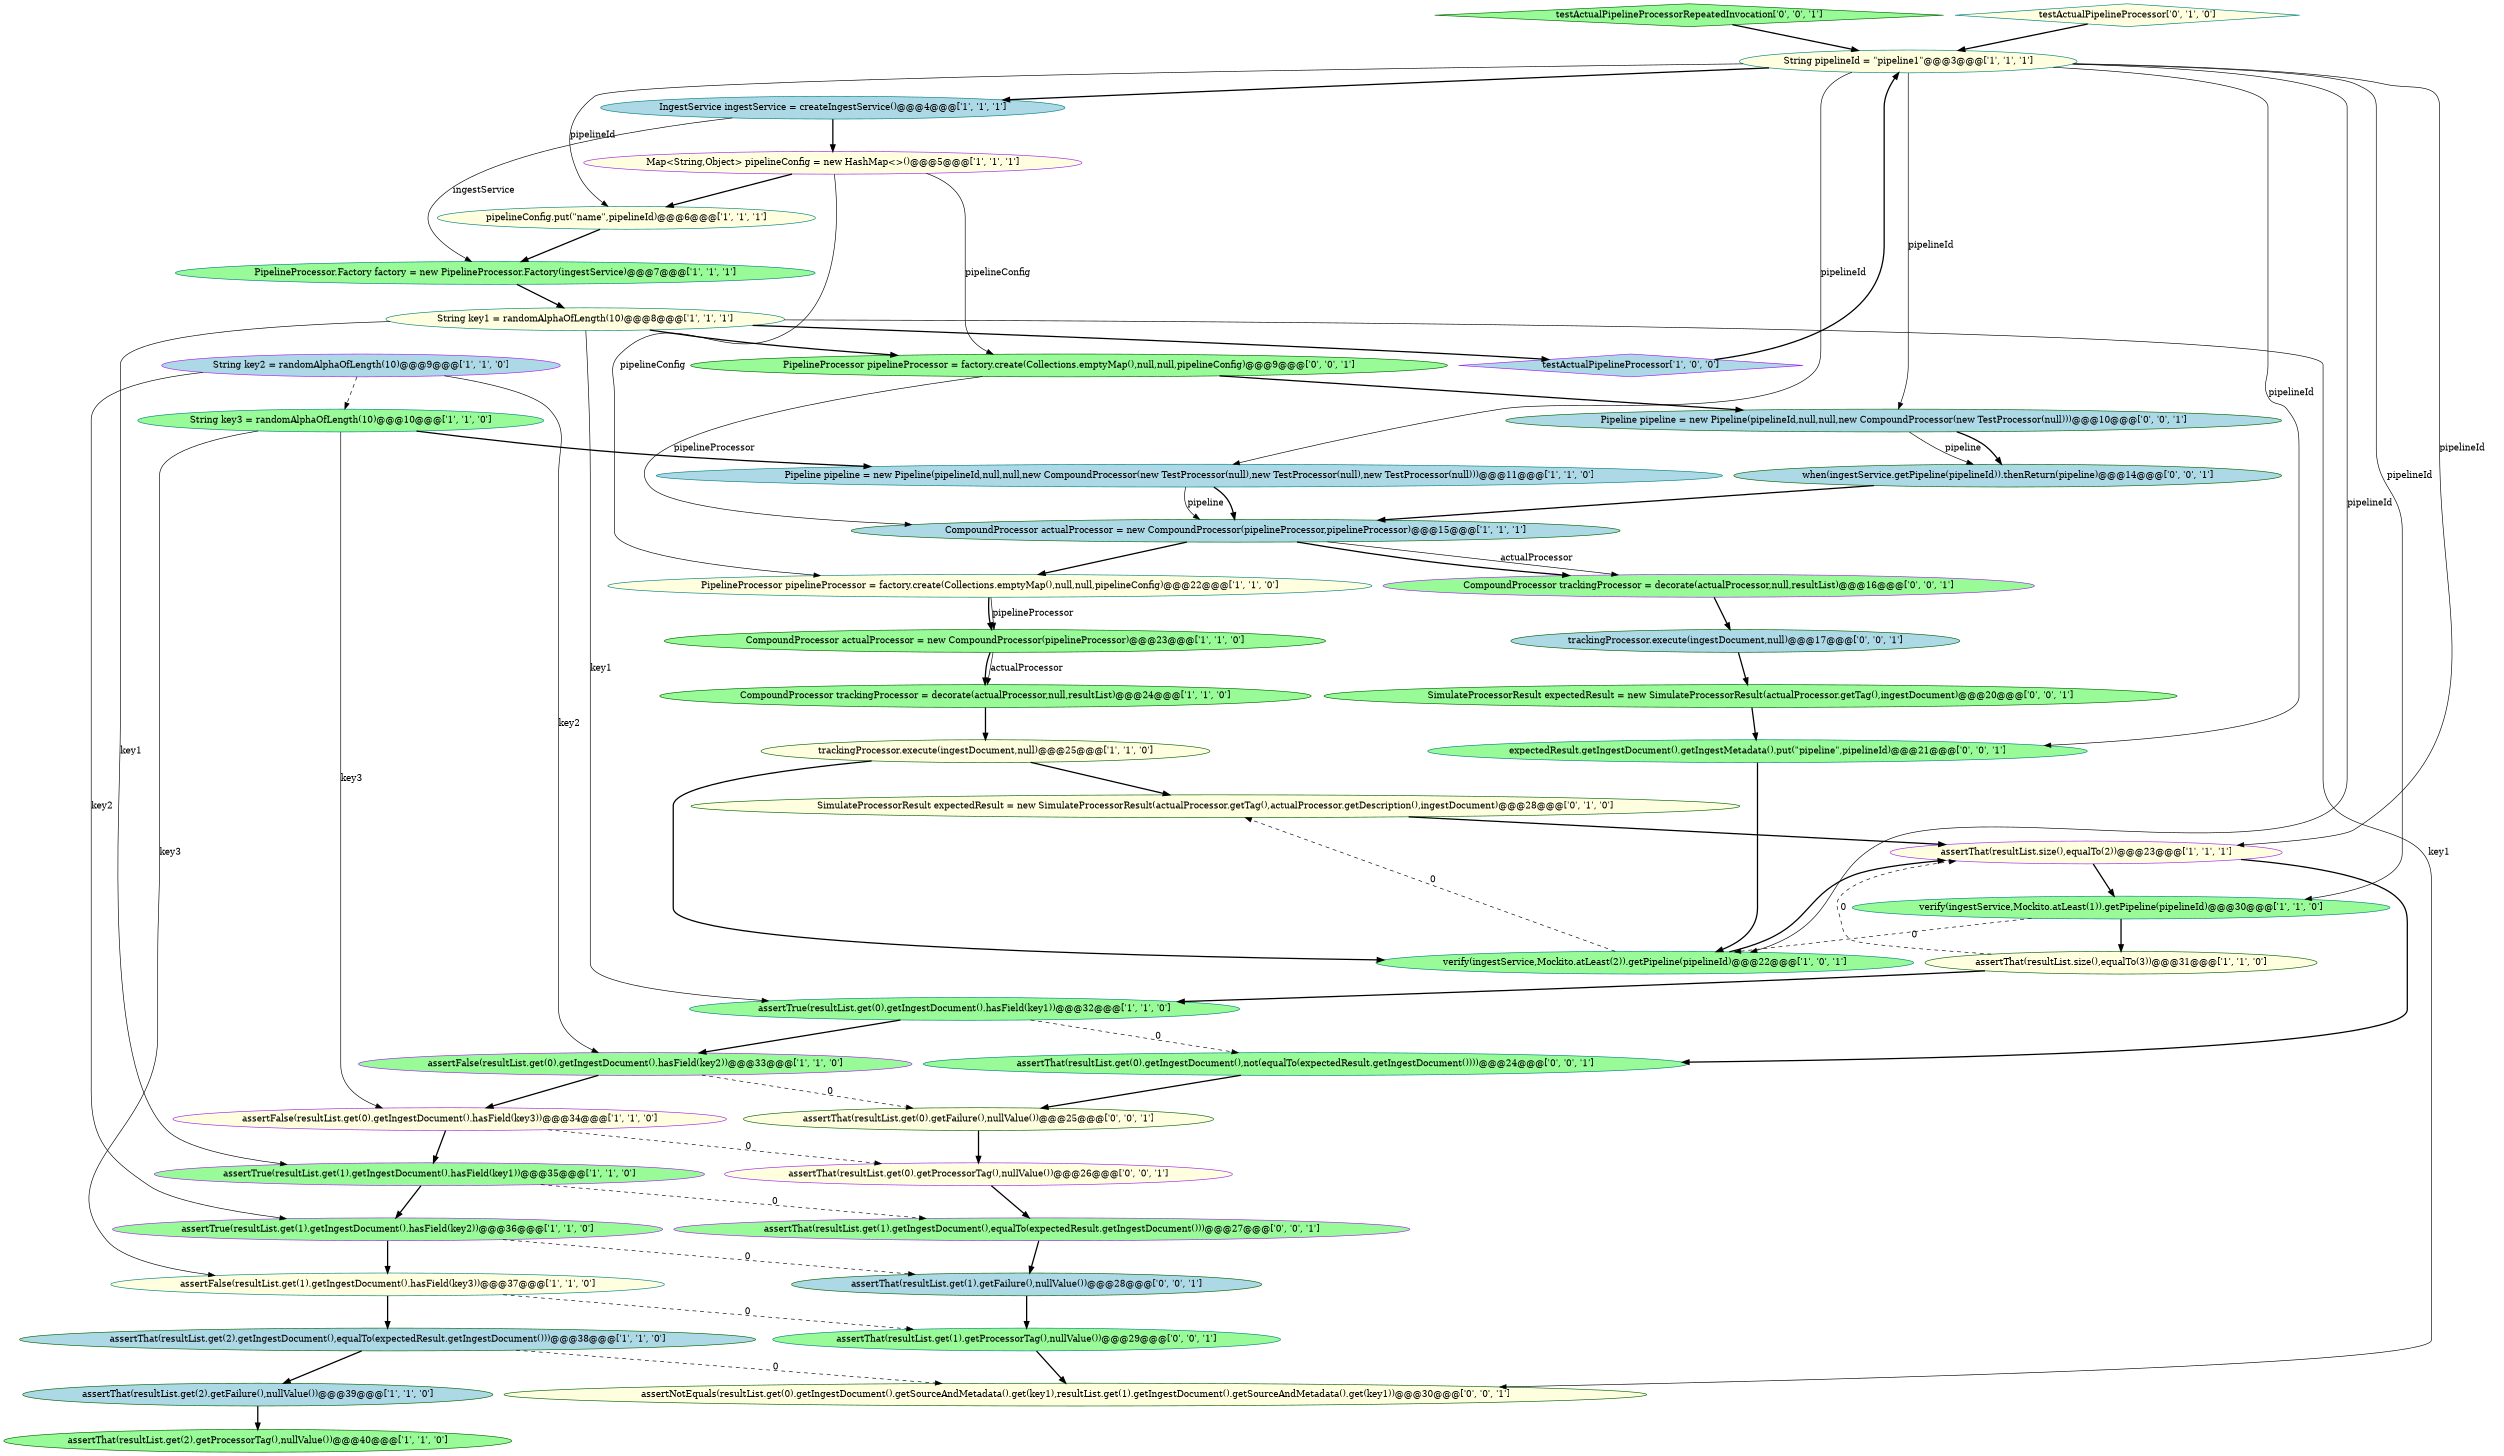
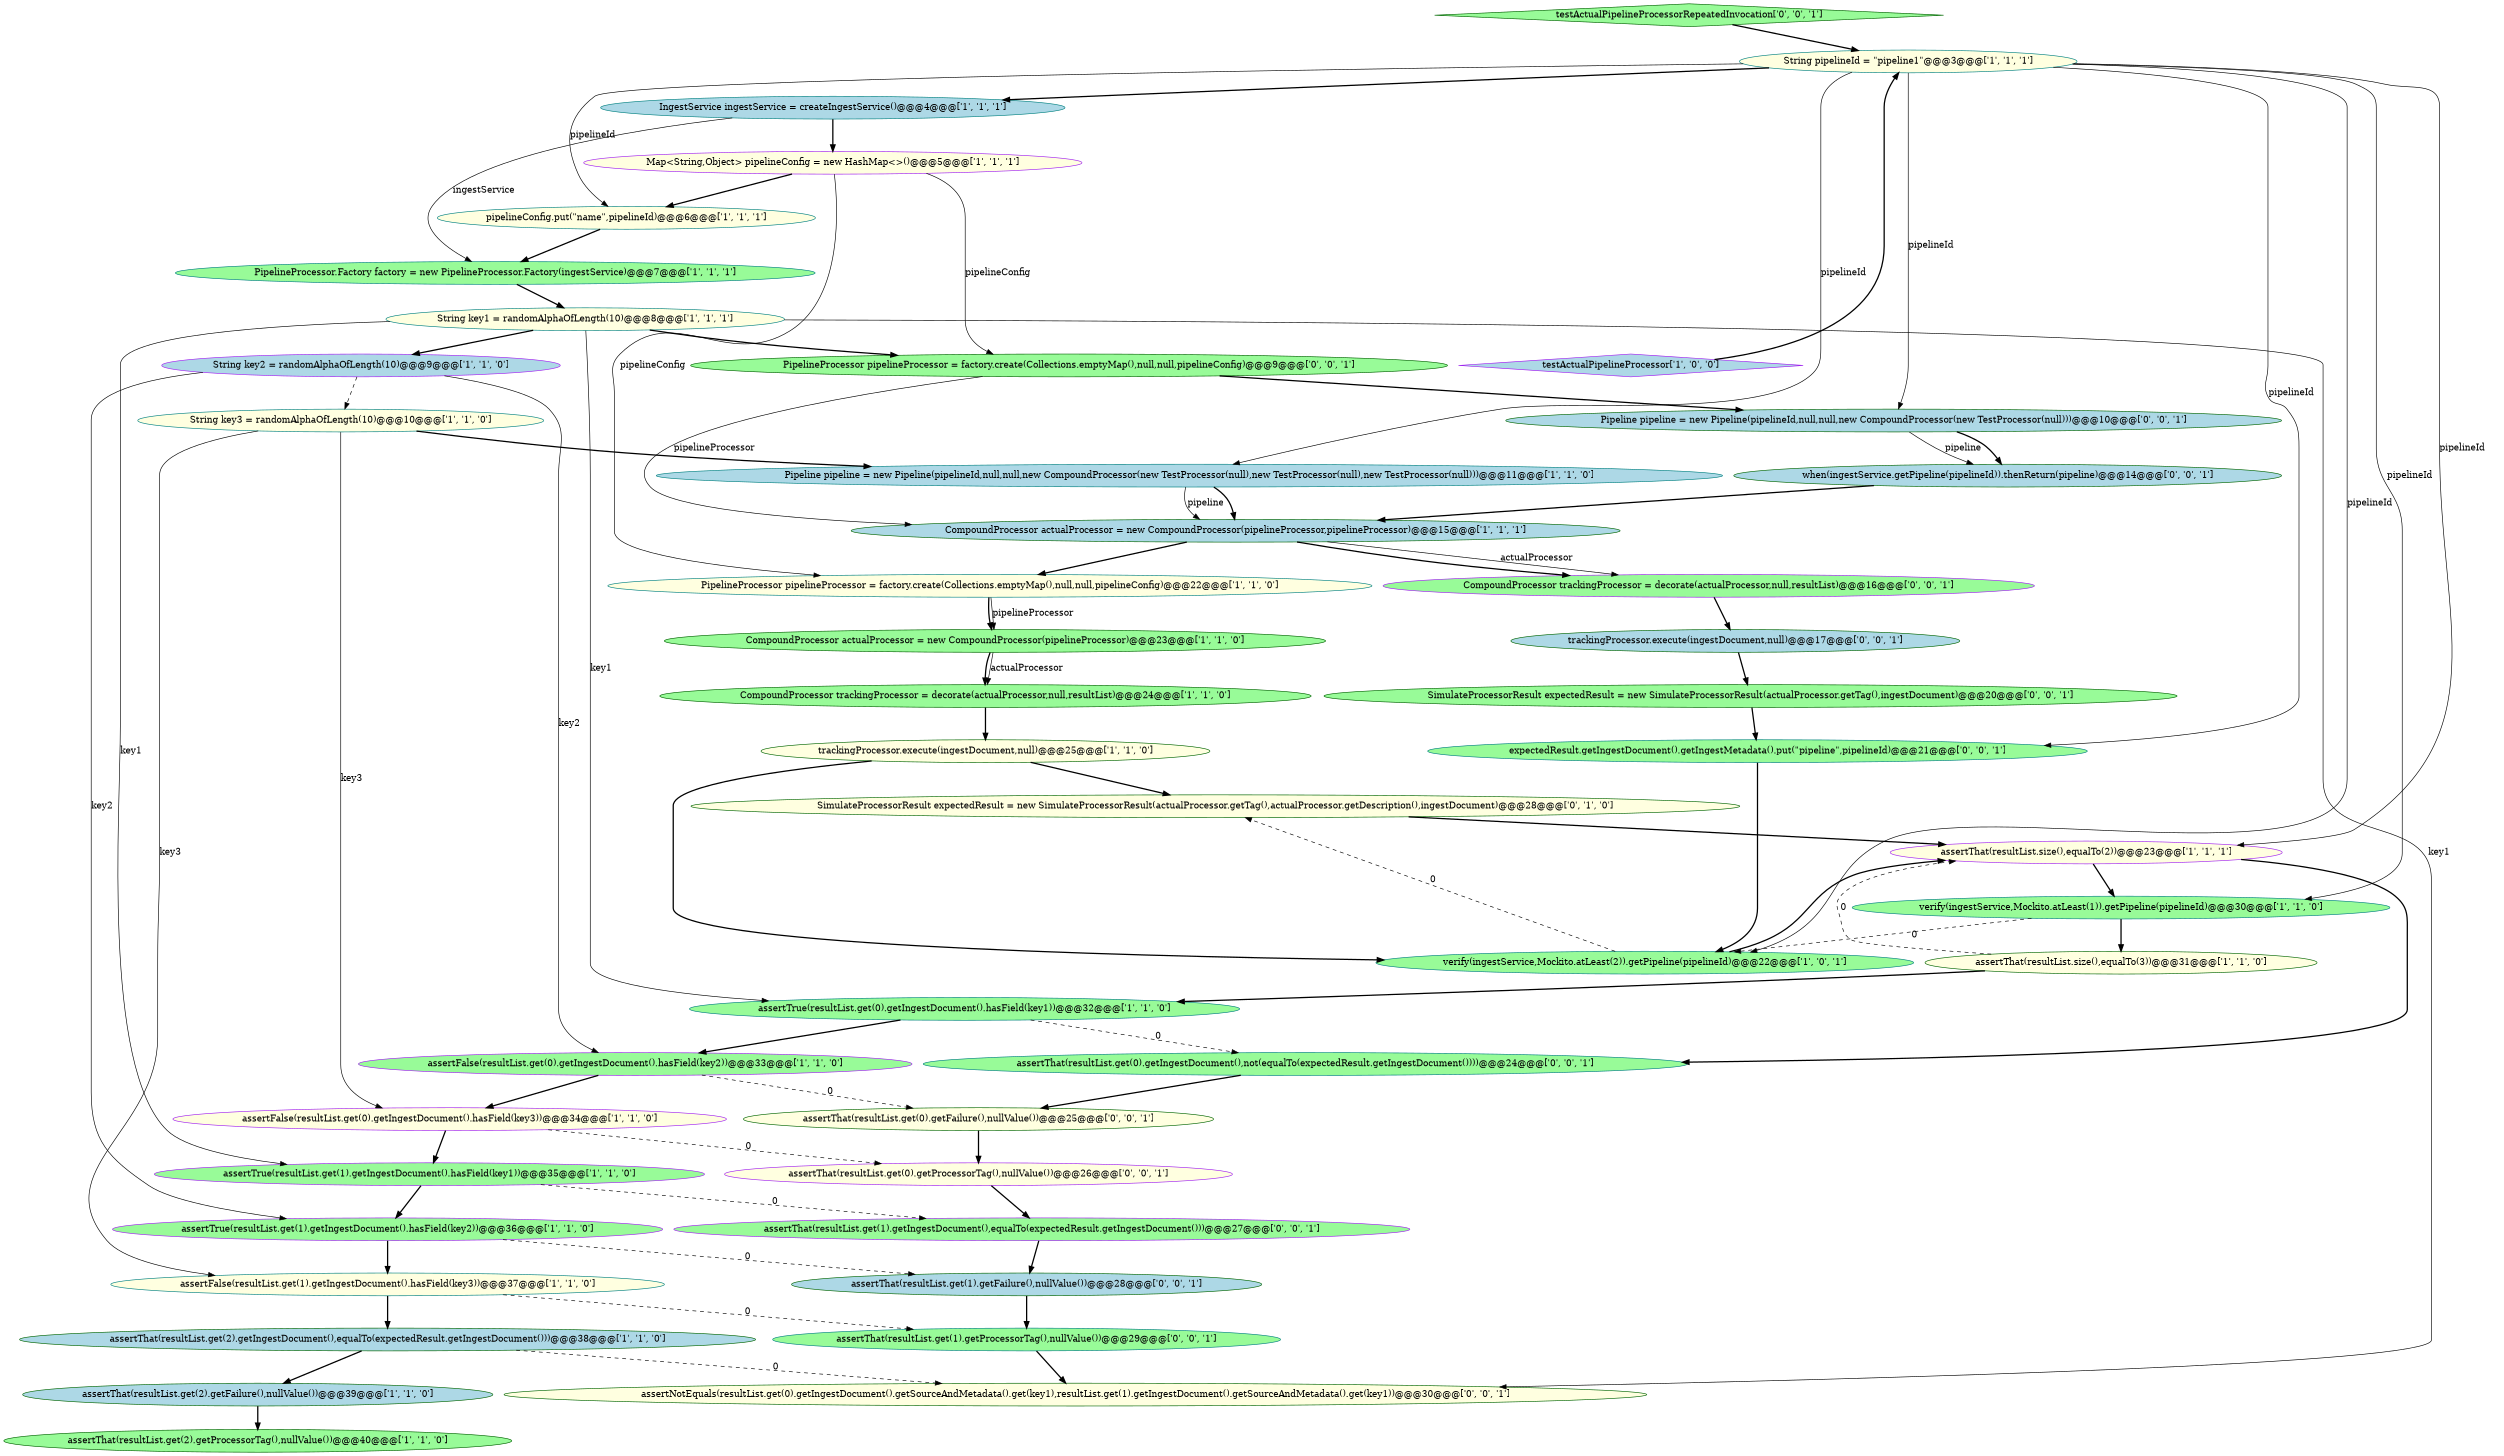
(2127, 15) -> none
(1147, 340) -> (476, 342)
(341, 421) -> (341, 421)
